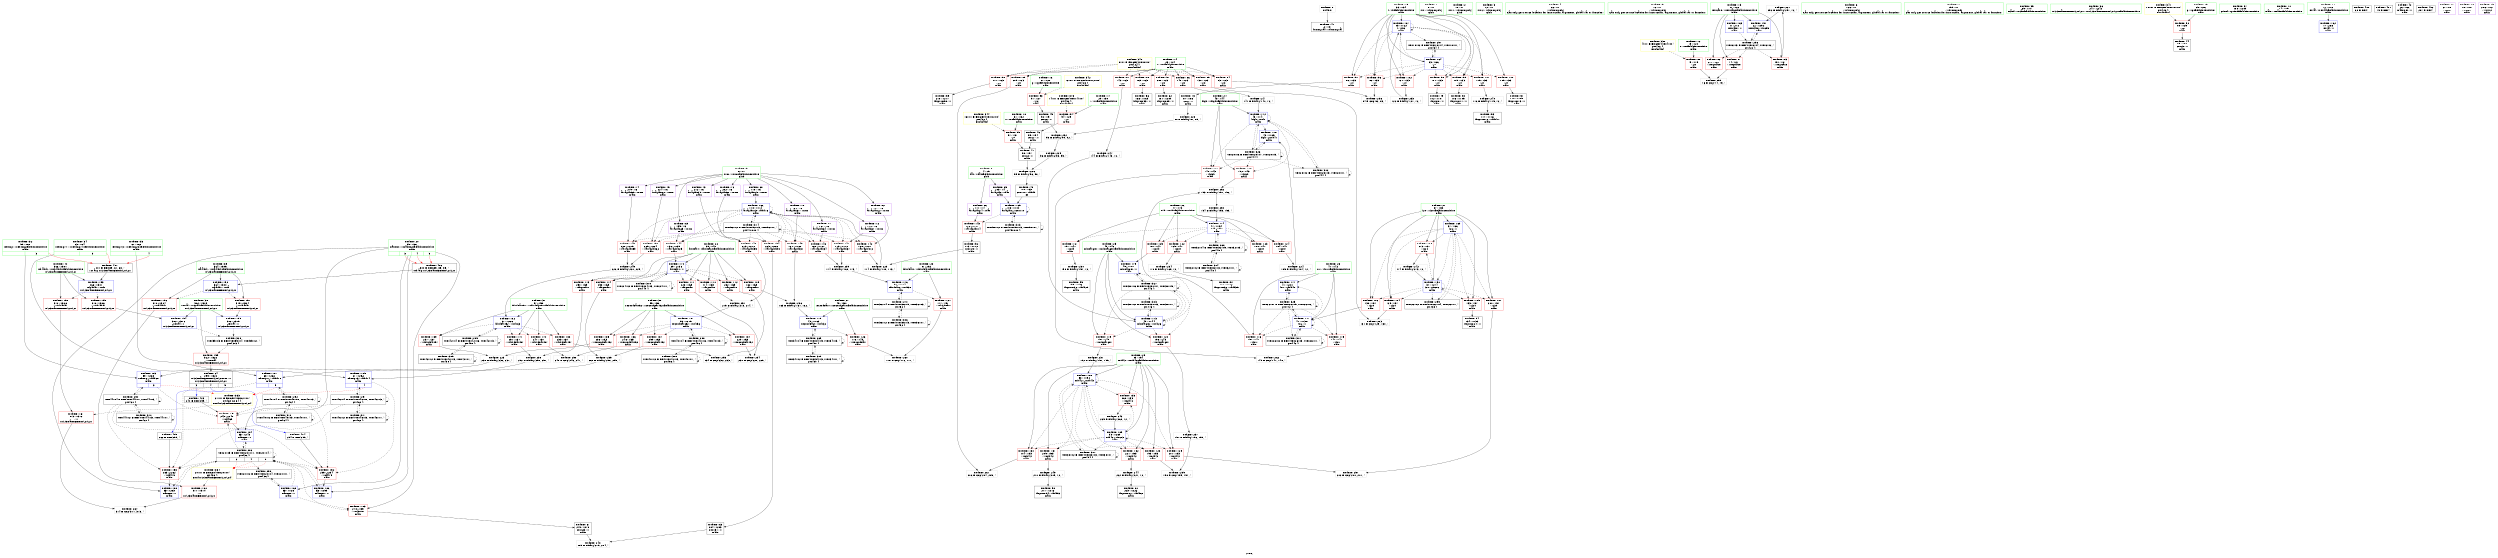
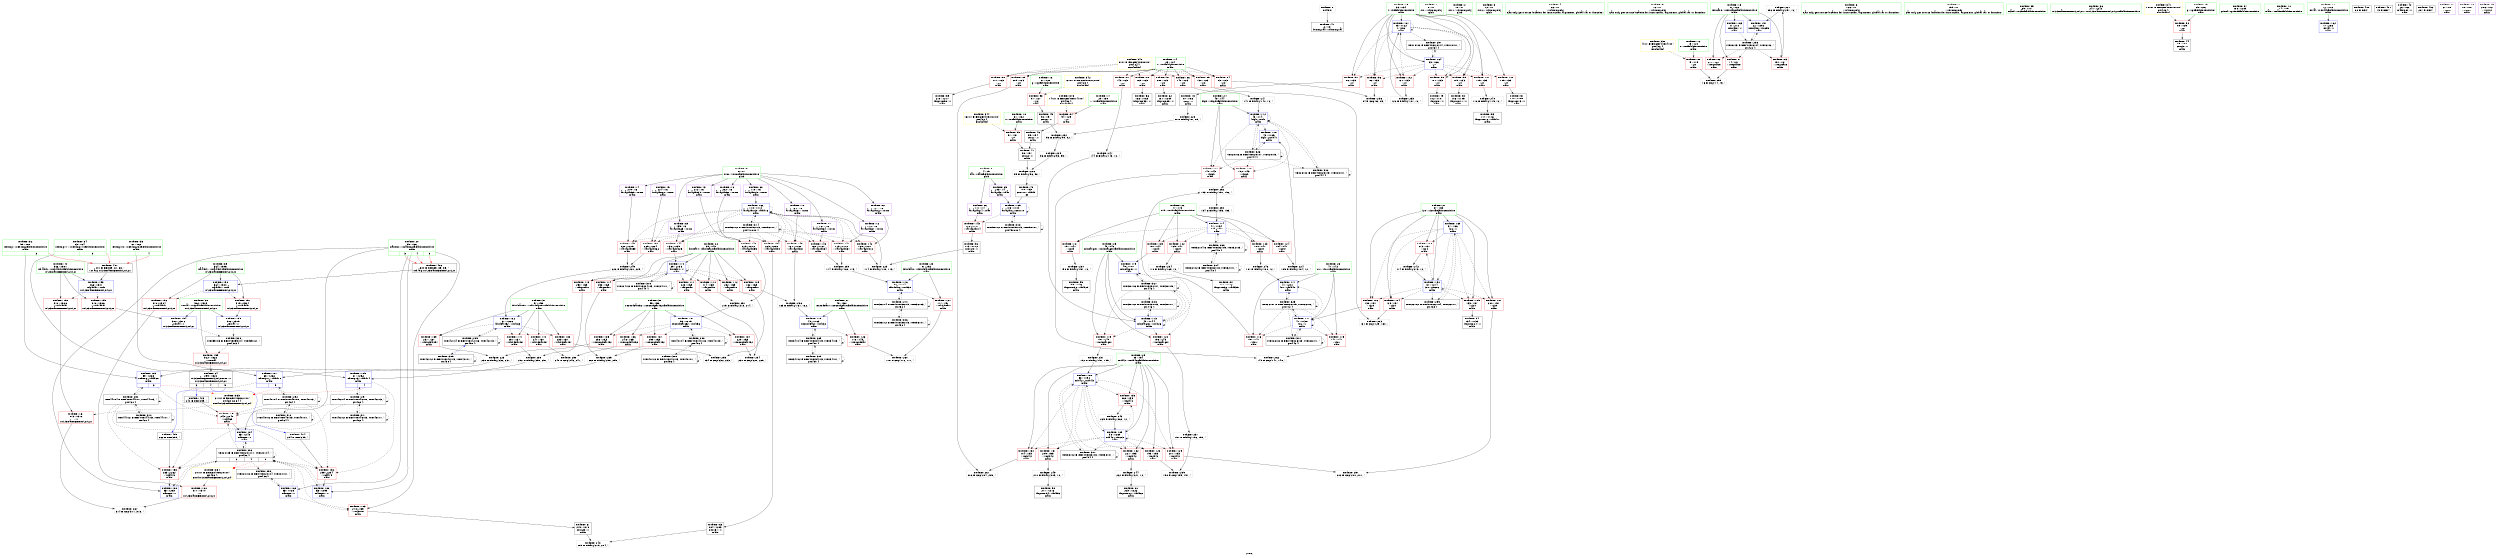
(700, 180) -> none
none -> (1261, 268)
(458, 351) -> (458, 351)
